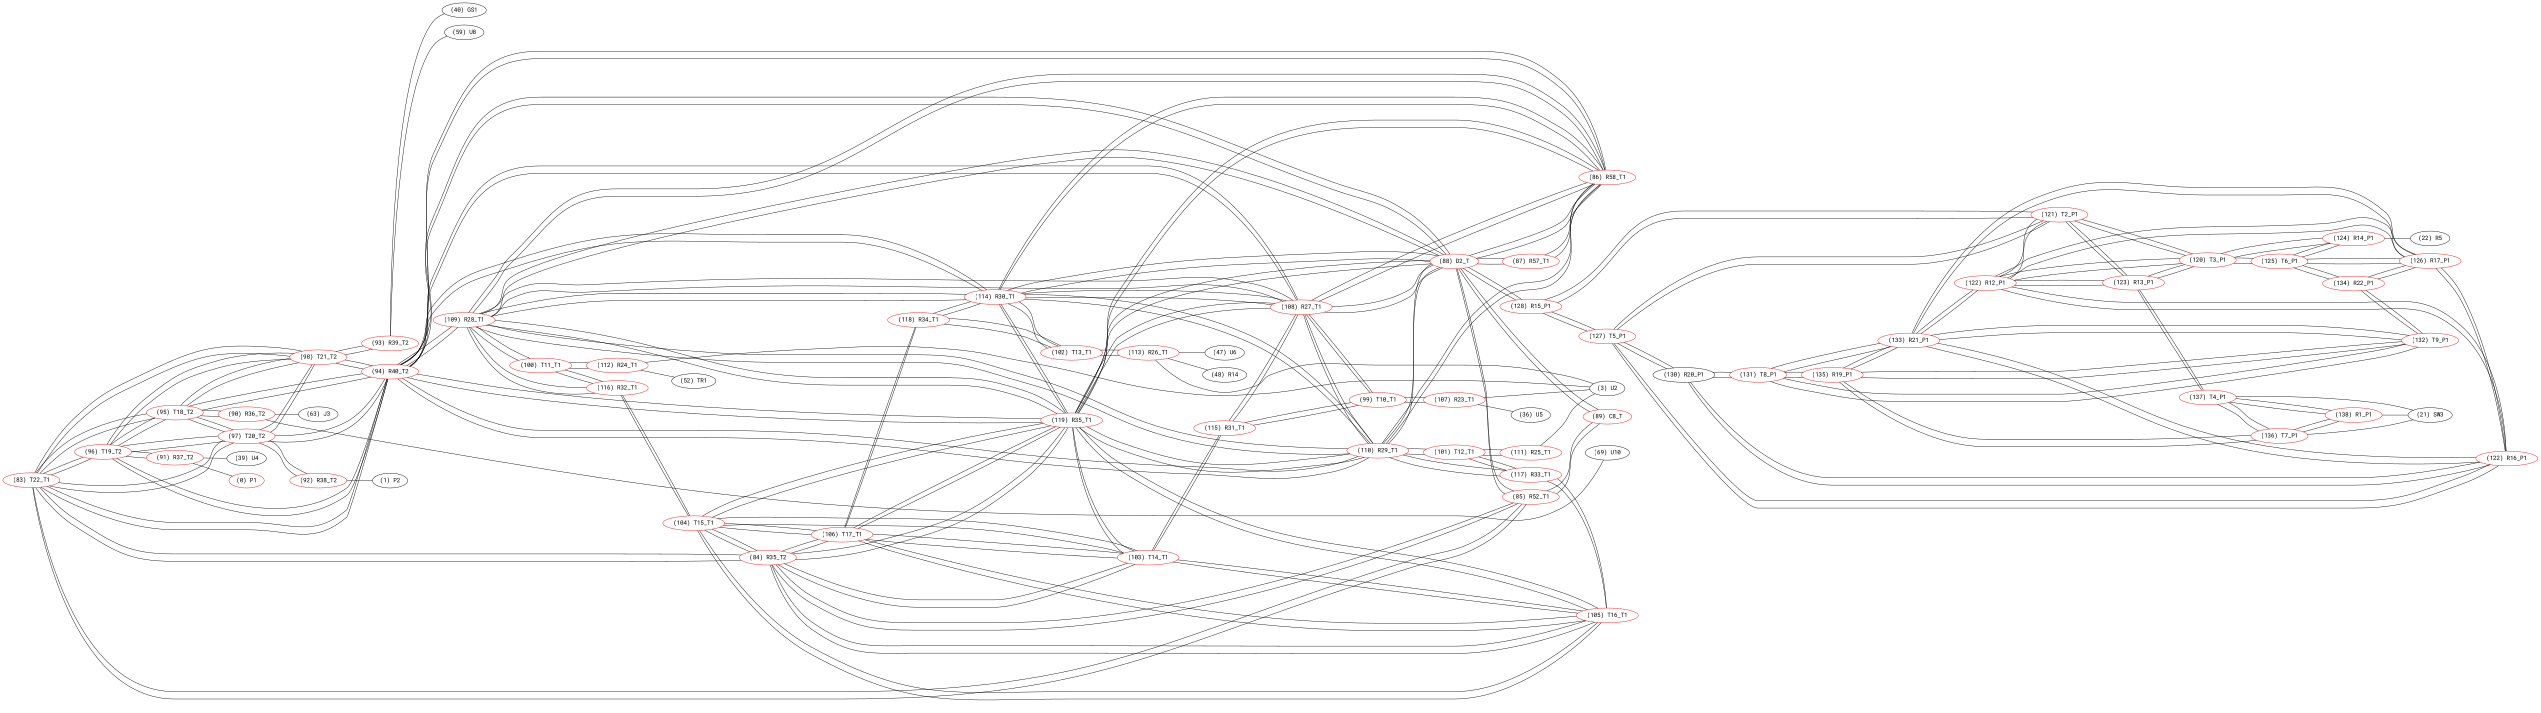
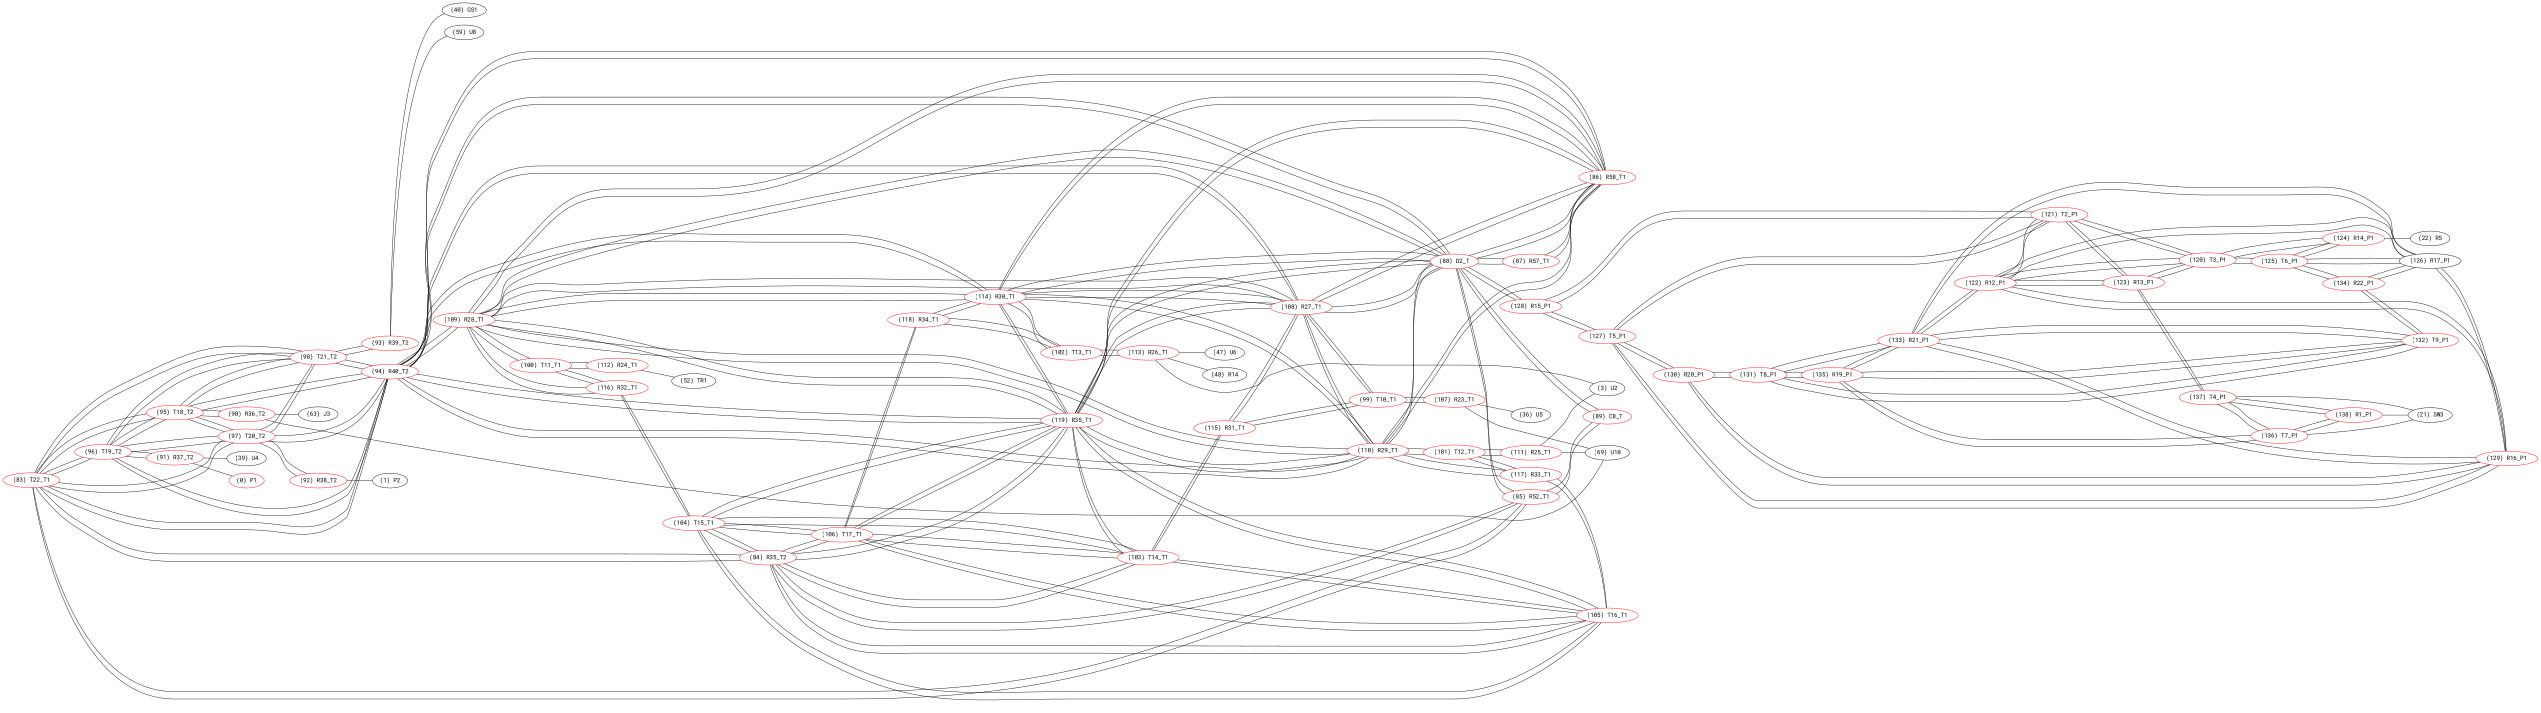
(2430, 261) -> (2430, 261)
(1684, 375) -> (1684, 375)
(1117, 382) -> none
(1537, 394) -> (1525, 433)
none -> (1575, 453)
(2507, 458) -> (2507, 458)
